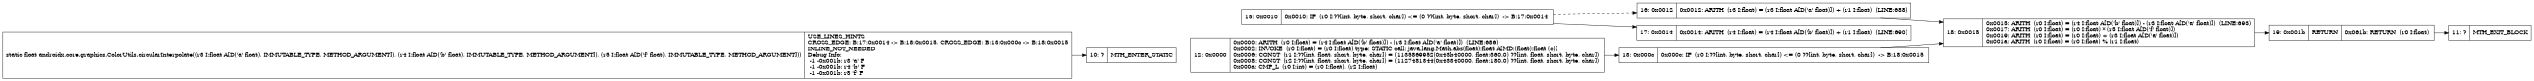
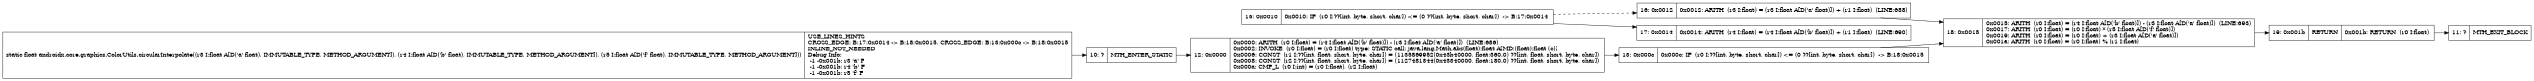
(2388, 33) -> (2388, 33)
none -> (1181, 55)
